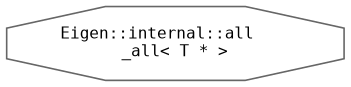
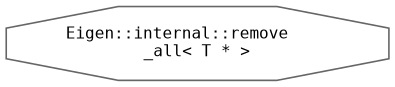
(175, 43) -> (198, 43)
